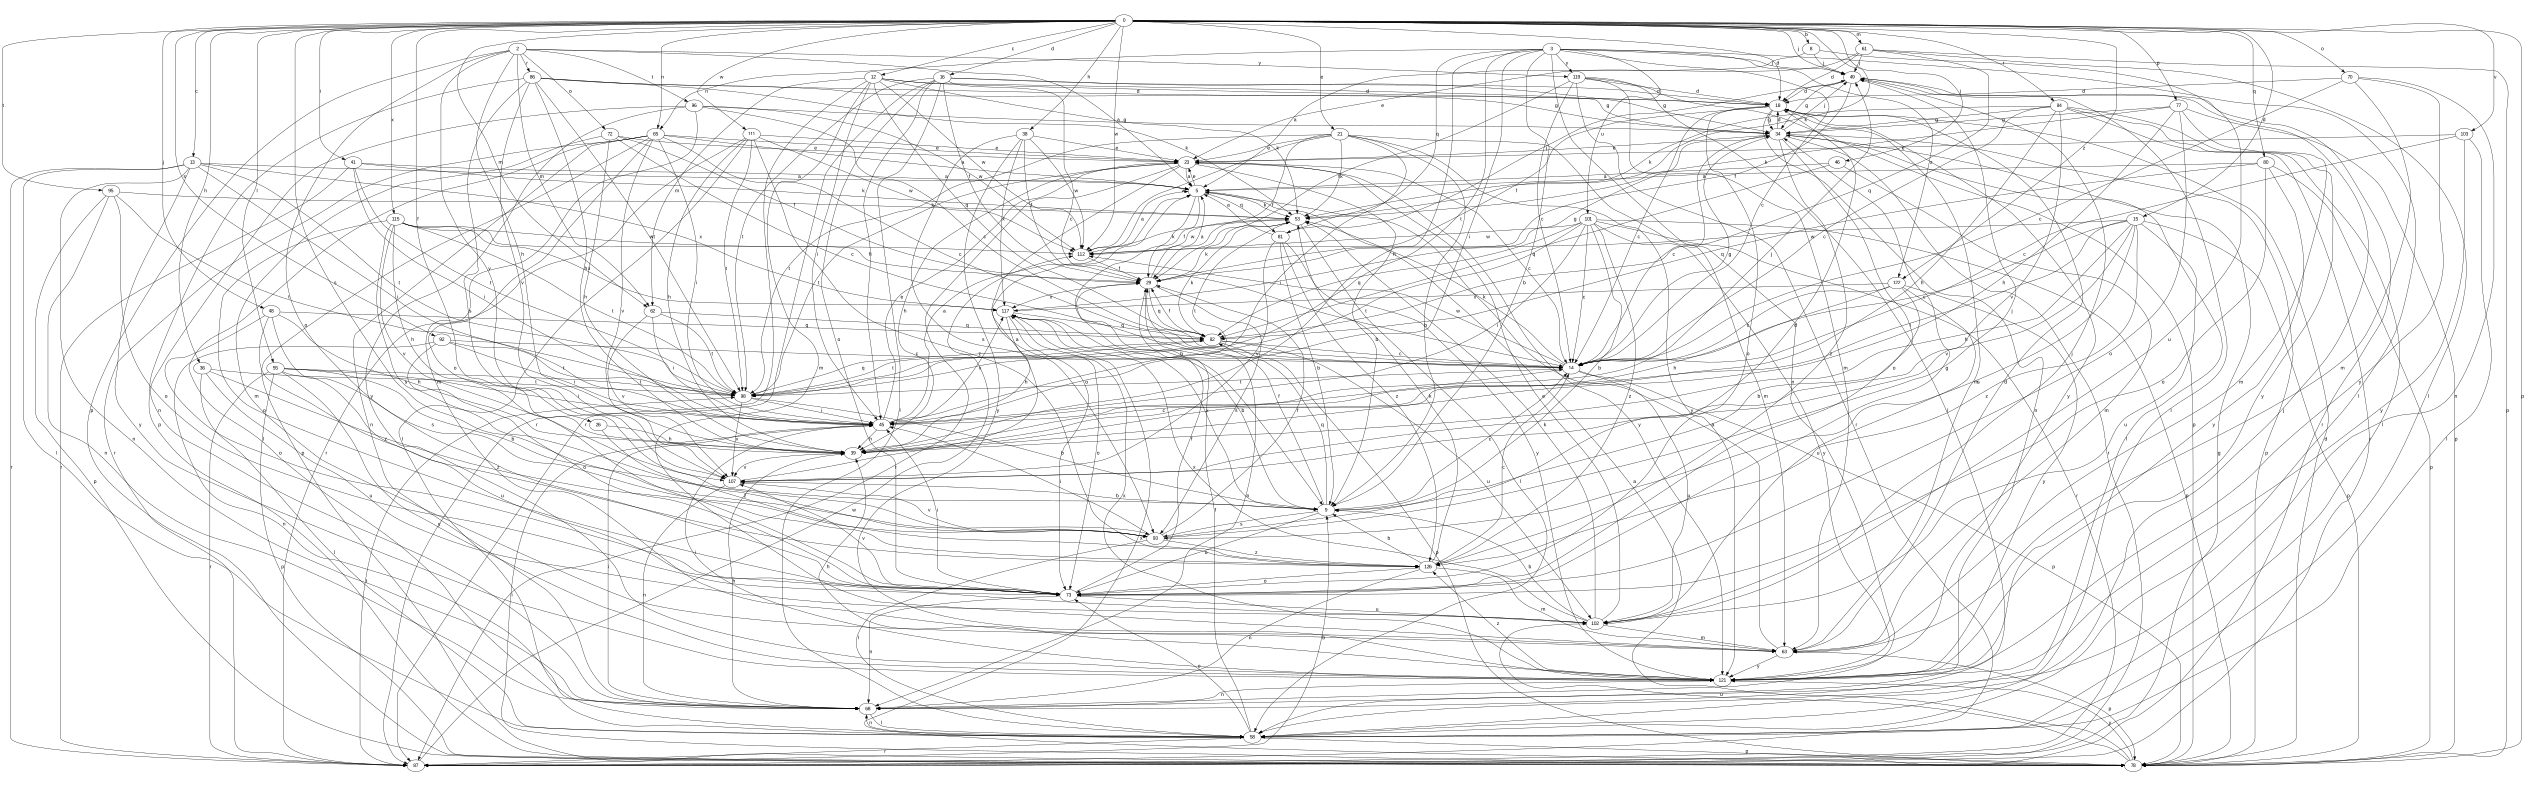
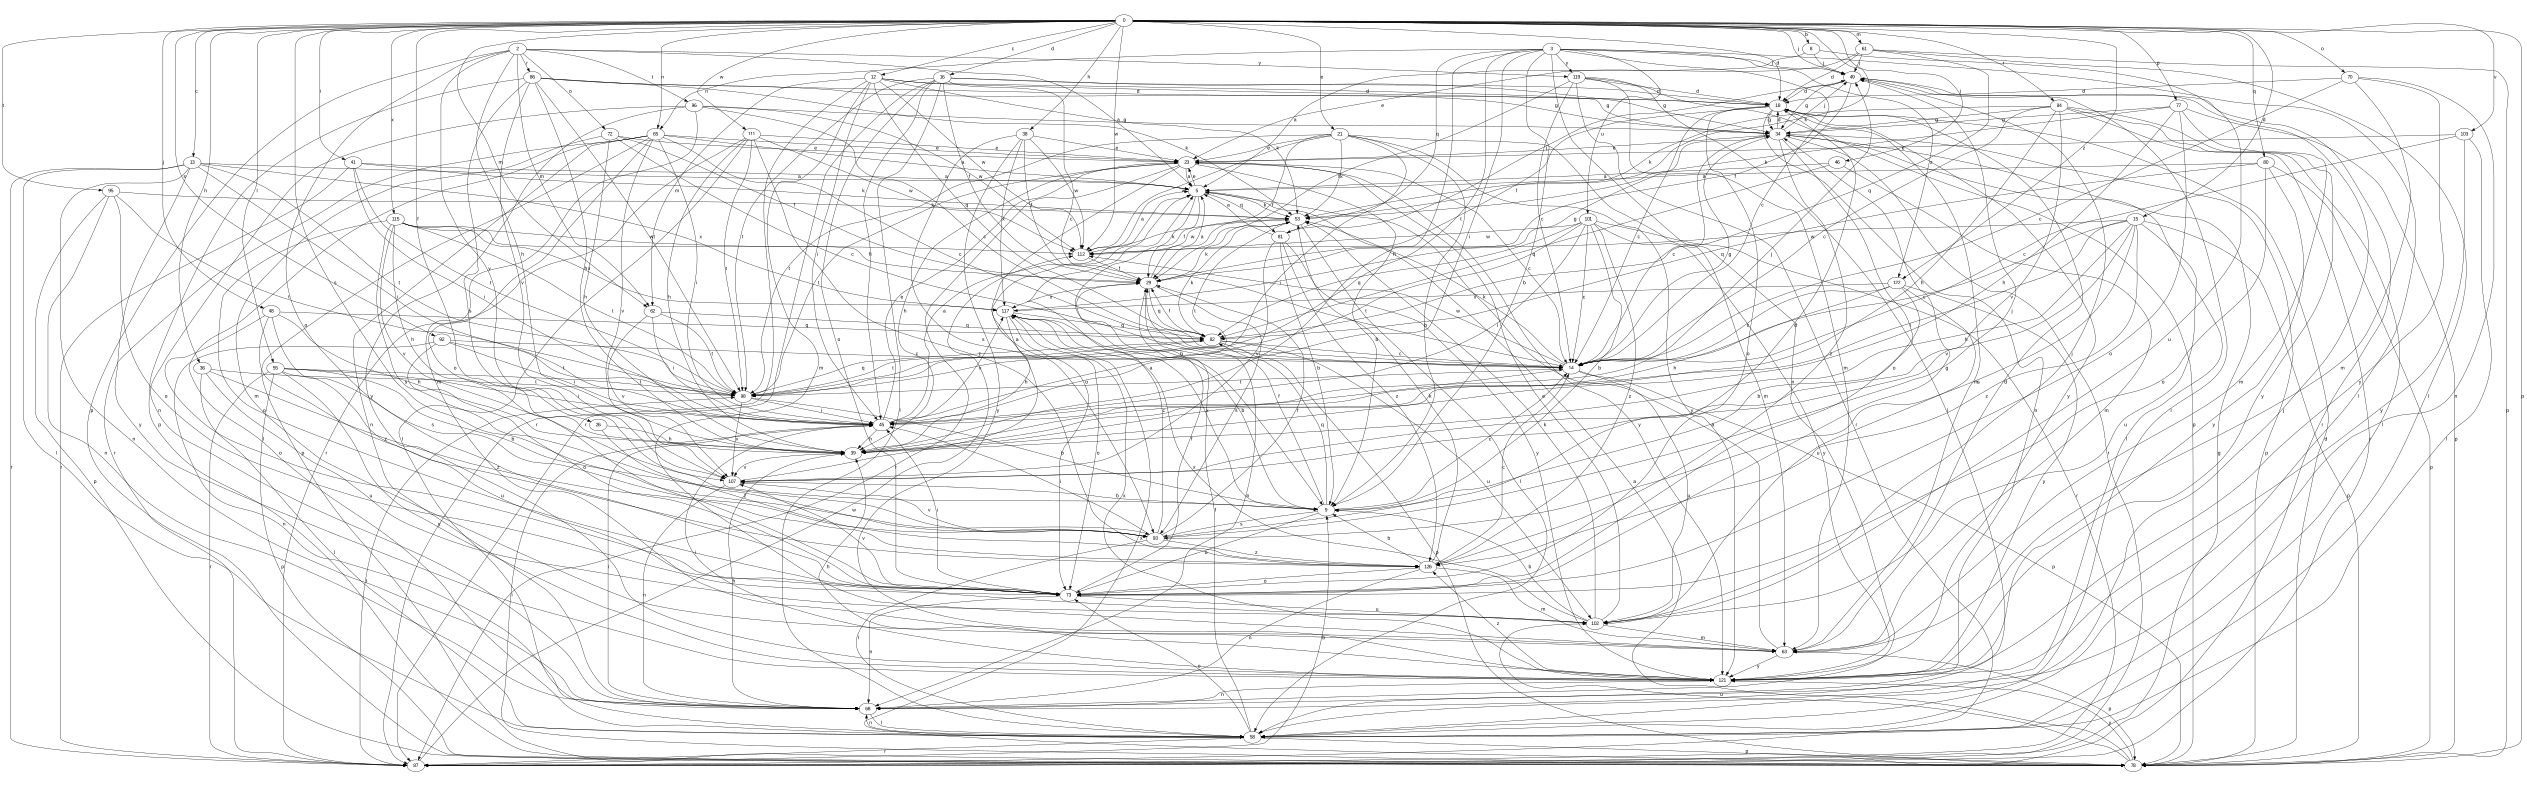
none -> (1073, 324)
(2108, 325) -> none
